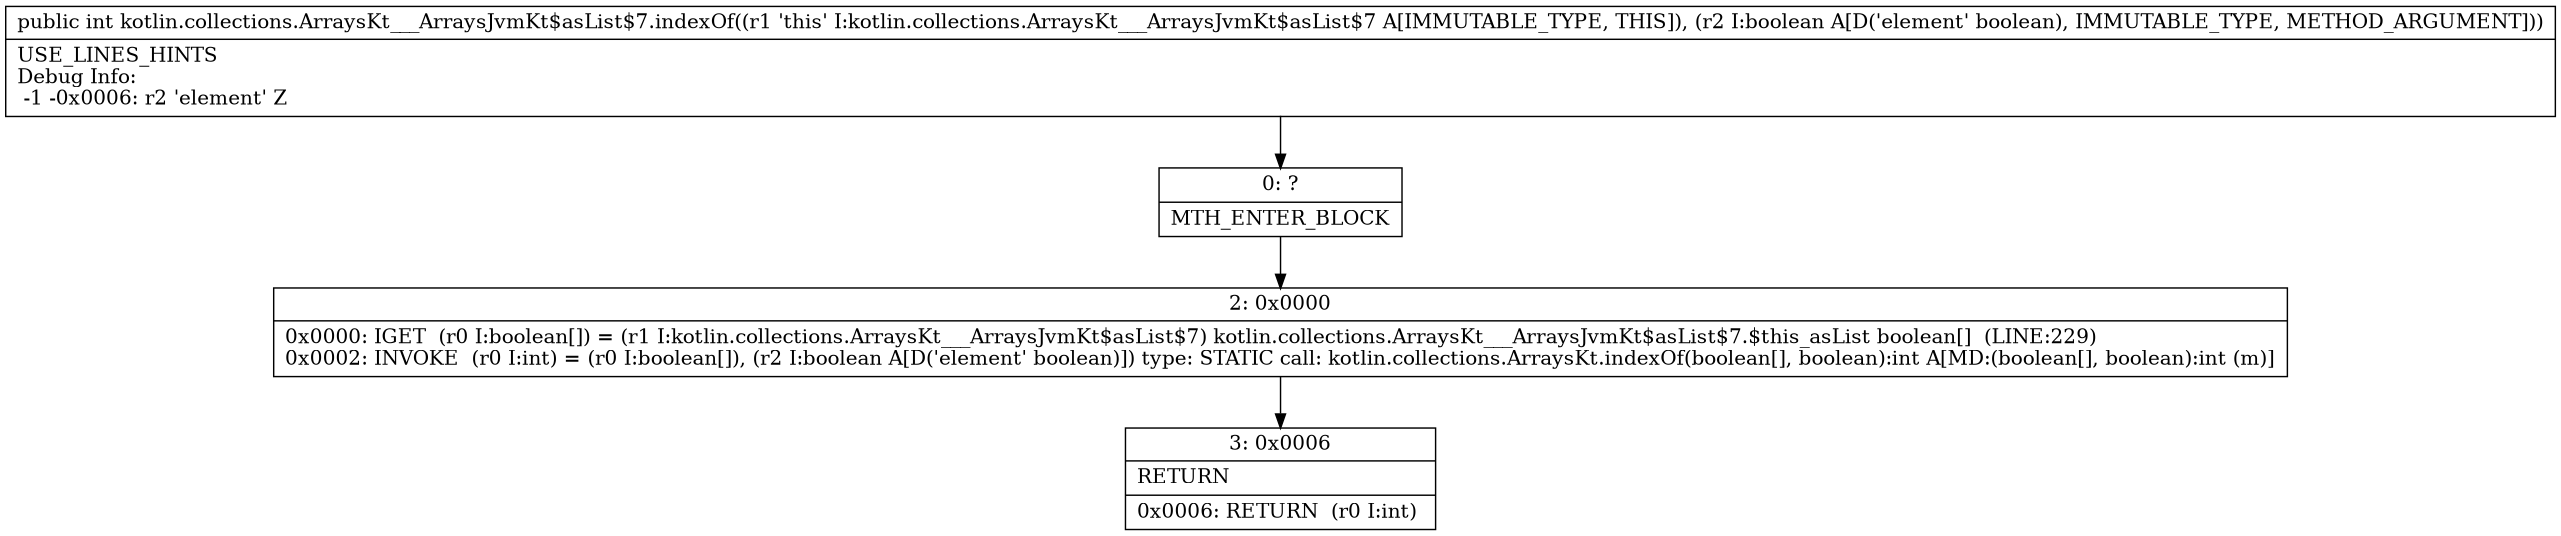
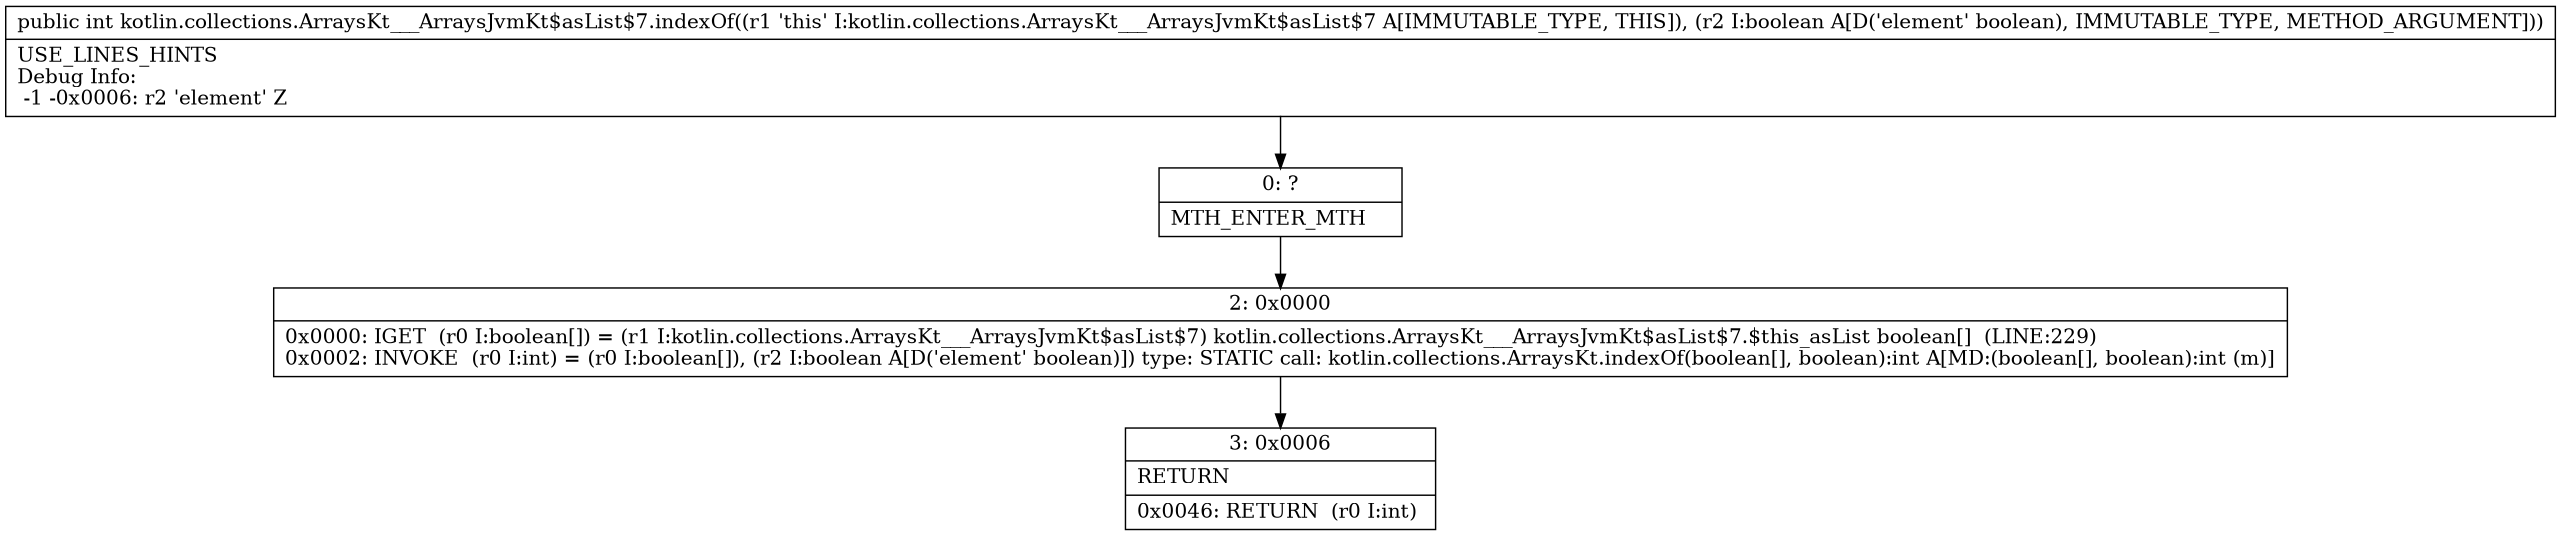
(1281, 219) -> (1268, 219)
(1281, 512) -> (1281, 512)
